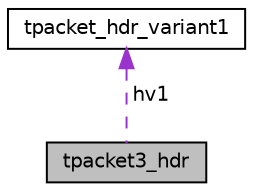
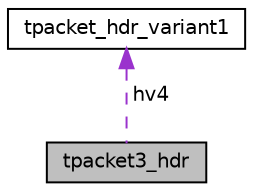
(148, 96) -> (148, 96)
